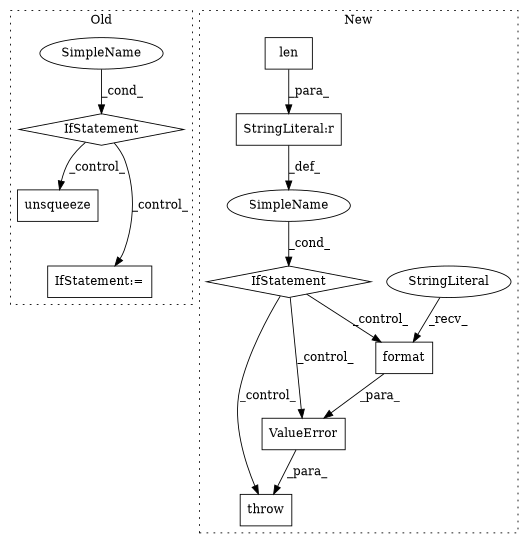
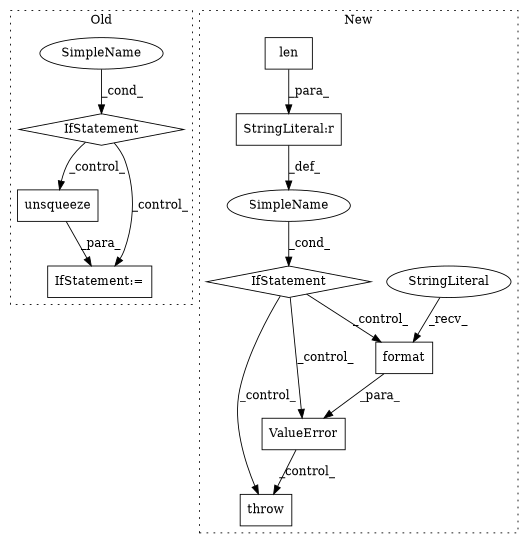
none -> (77, 240)
(307, 472) -> (307, 472)
